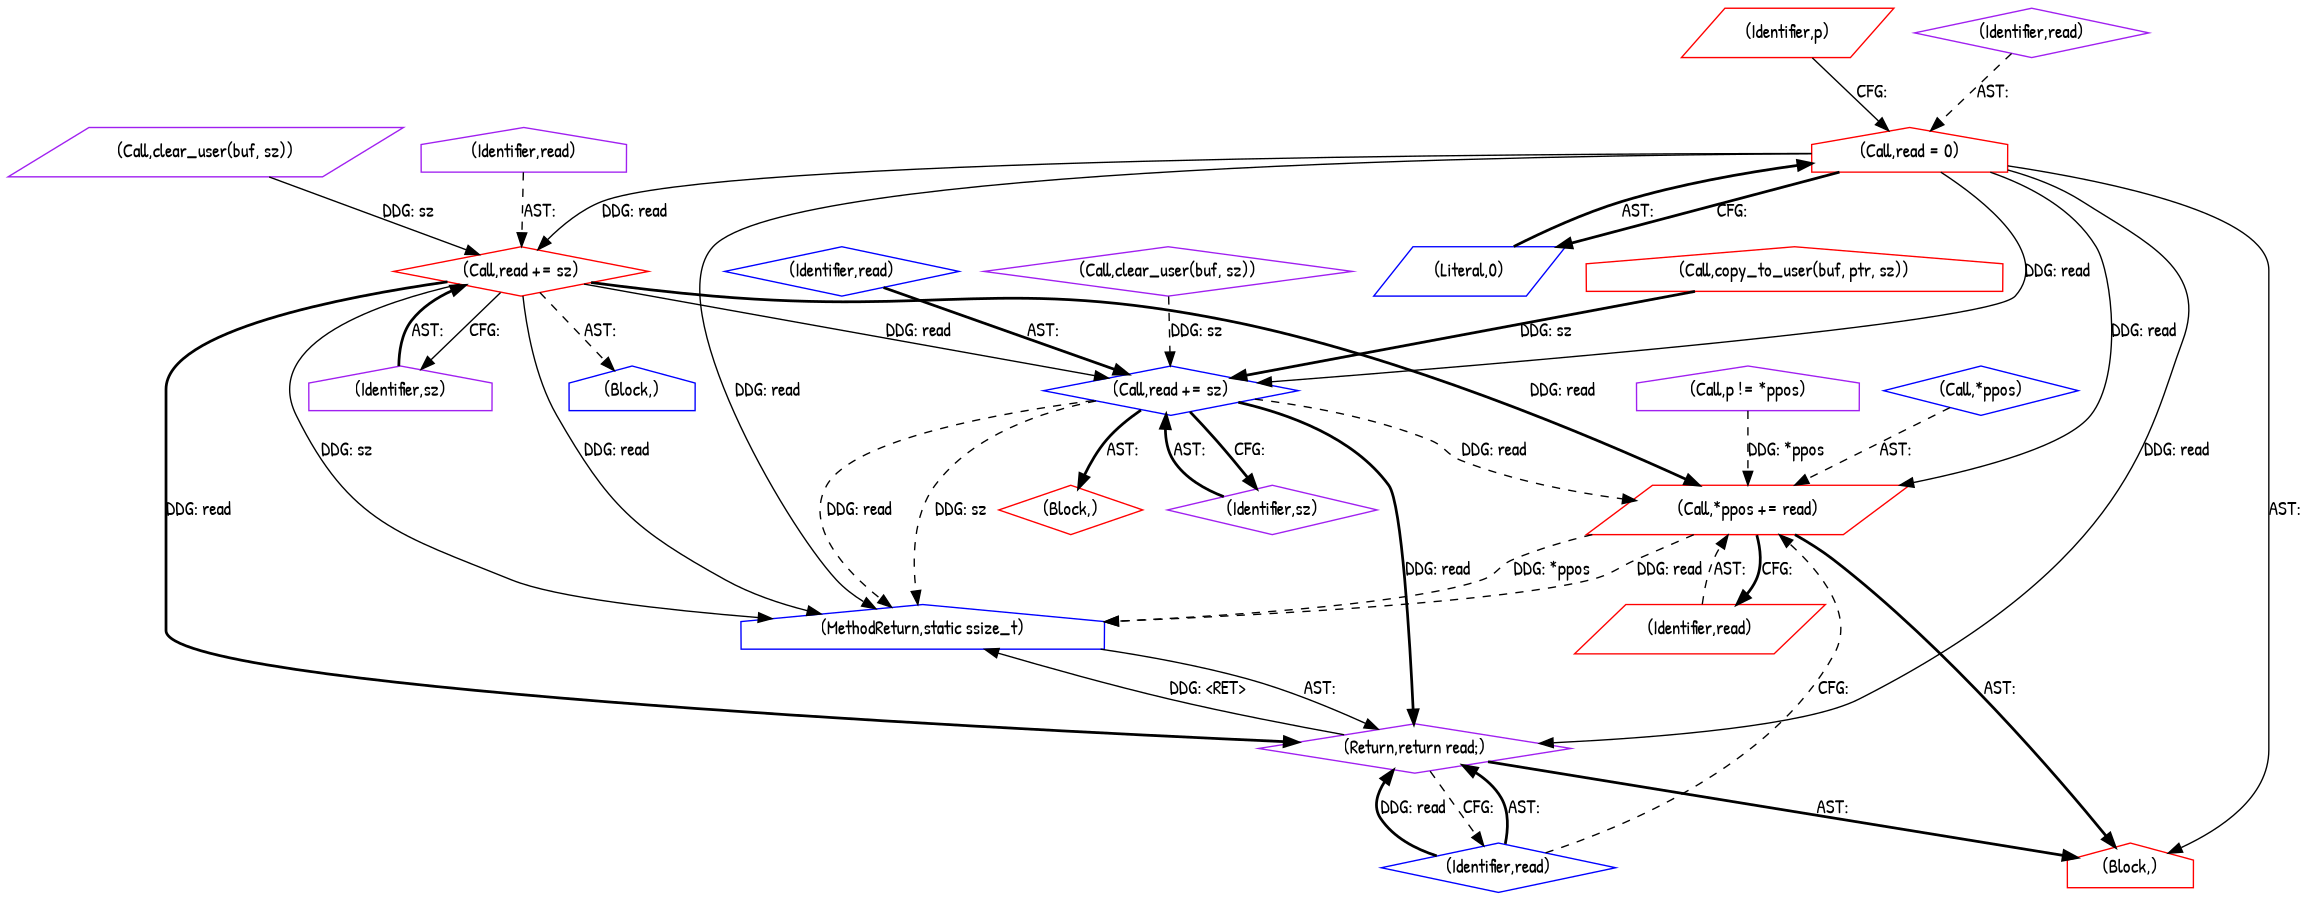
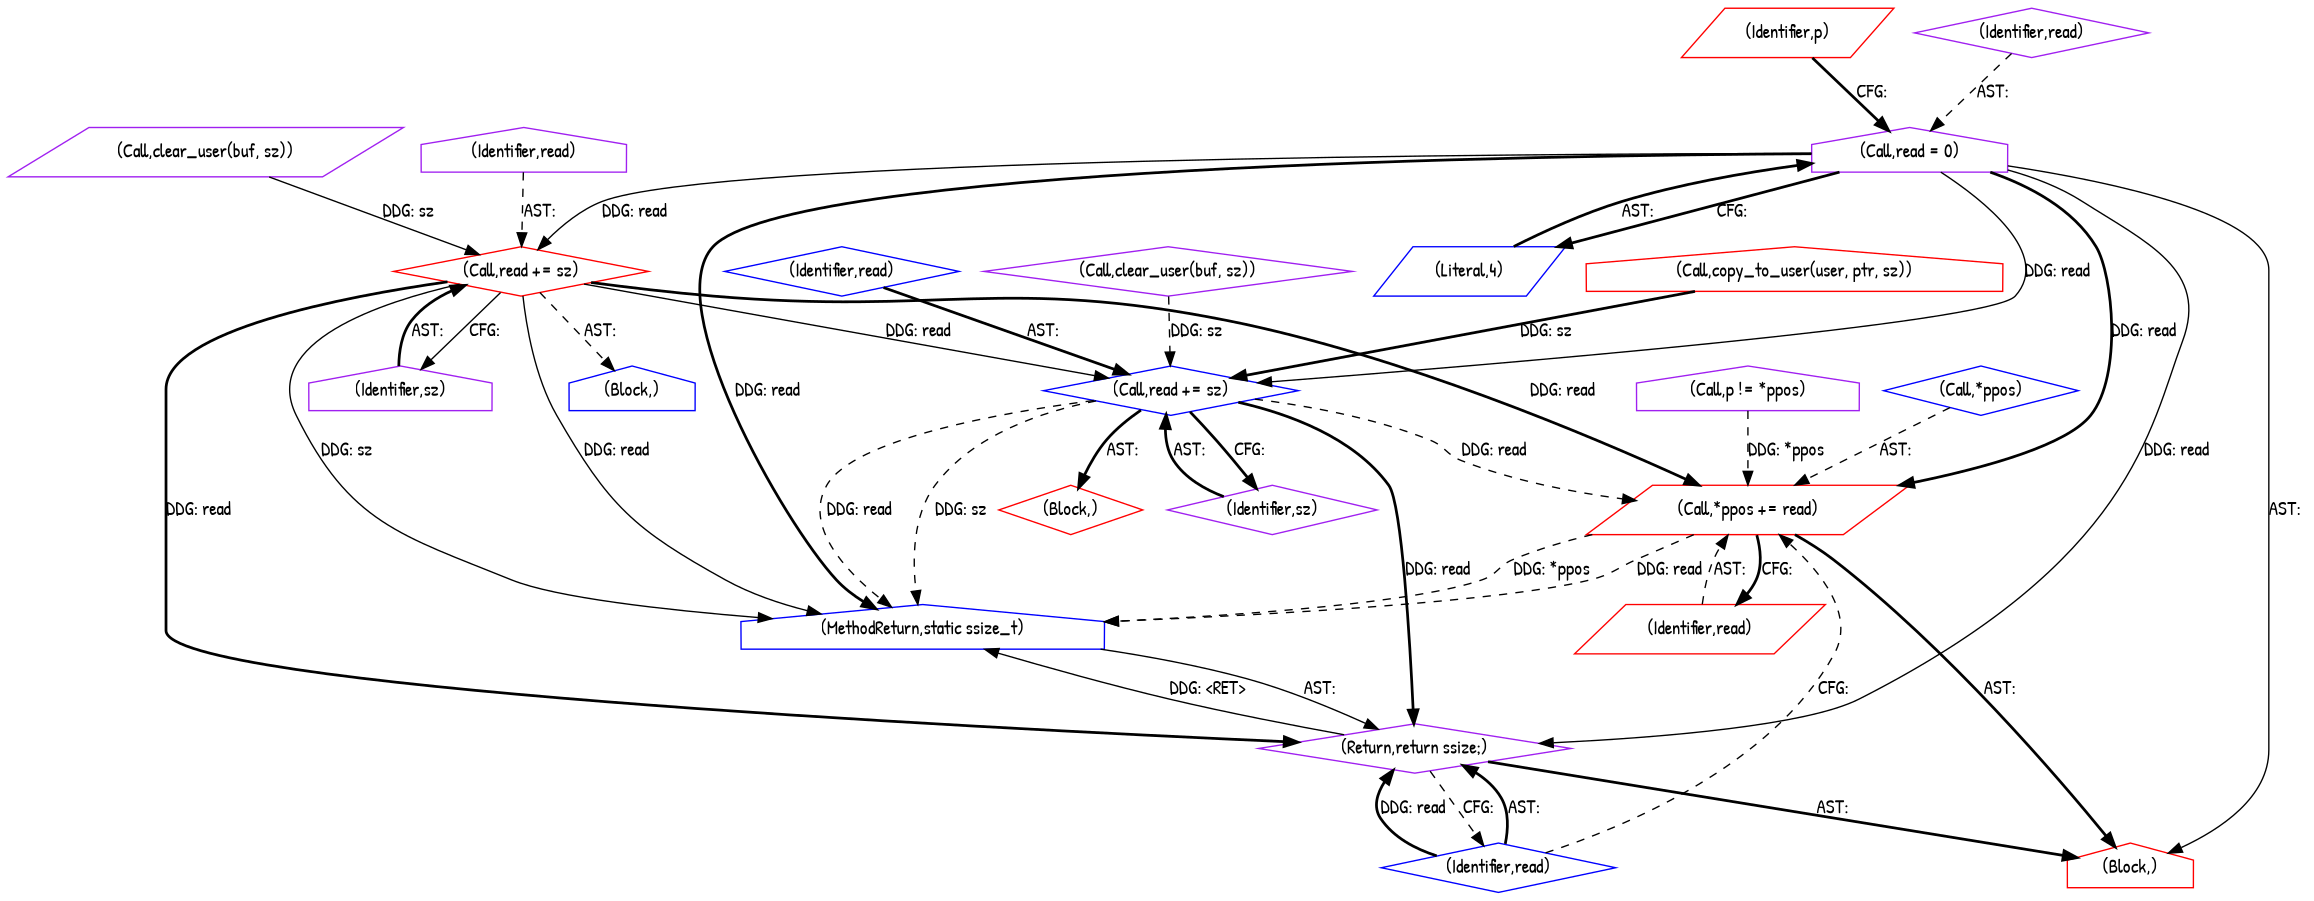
(1846, 89) -> (1846, 89)
(1910, 152) -> (1910, 152)
(1056, 180) -> (1056, 180)
(1470, 271) -> (1470, 271)
(1795, 271) -> (1795, 271)
(2109, 362) -> (2109, 362)
(1415, 748) -> (1415, 748)
